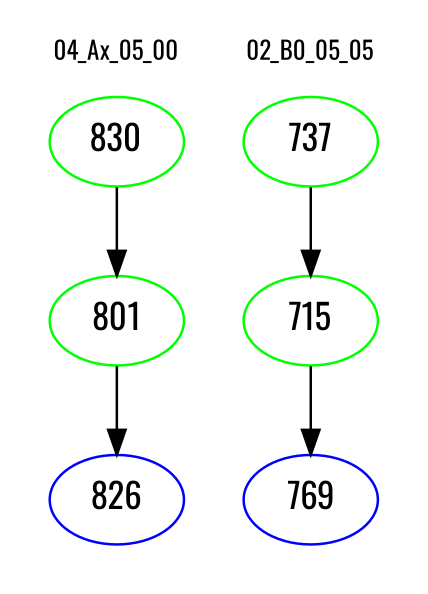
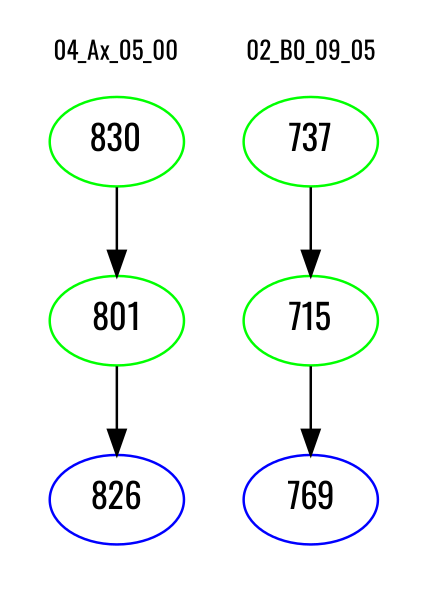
(311, 53) -> (311, 53)
